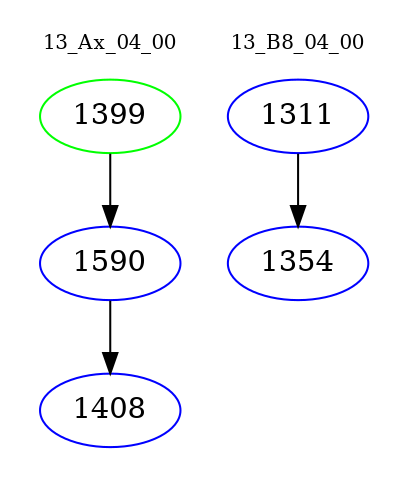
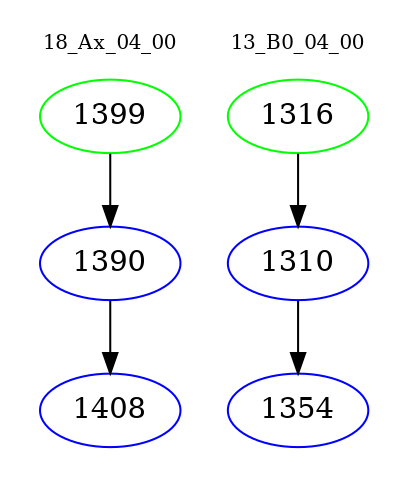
(110, 44) -> (110, 44)
(298, 44) -> (298, 44)
(298, 116) -> (298, 263)
none -> (298, 116)
(110, 263) -> (110, 263)
